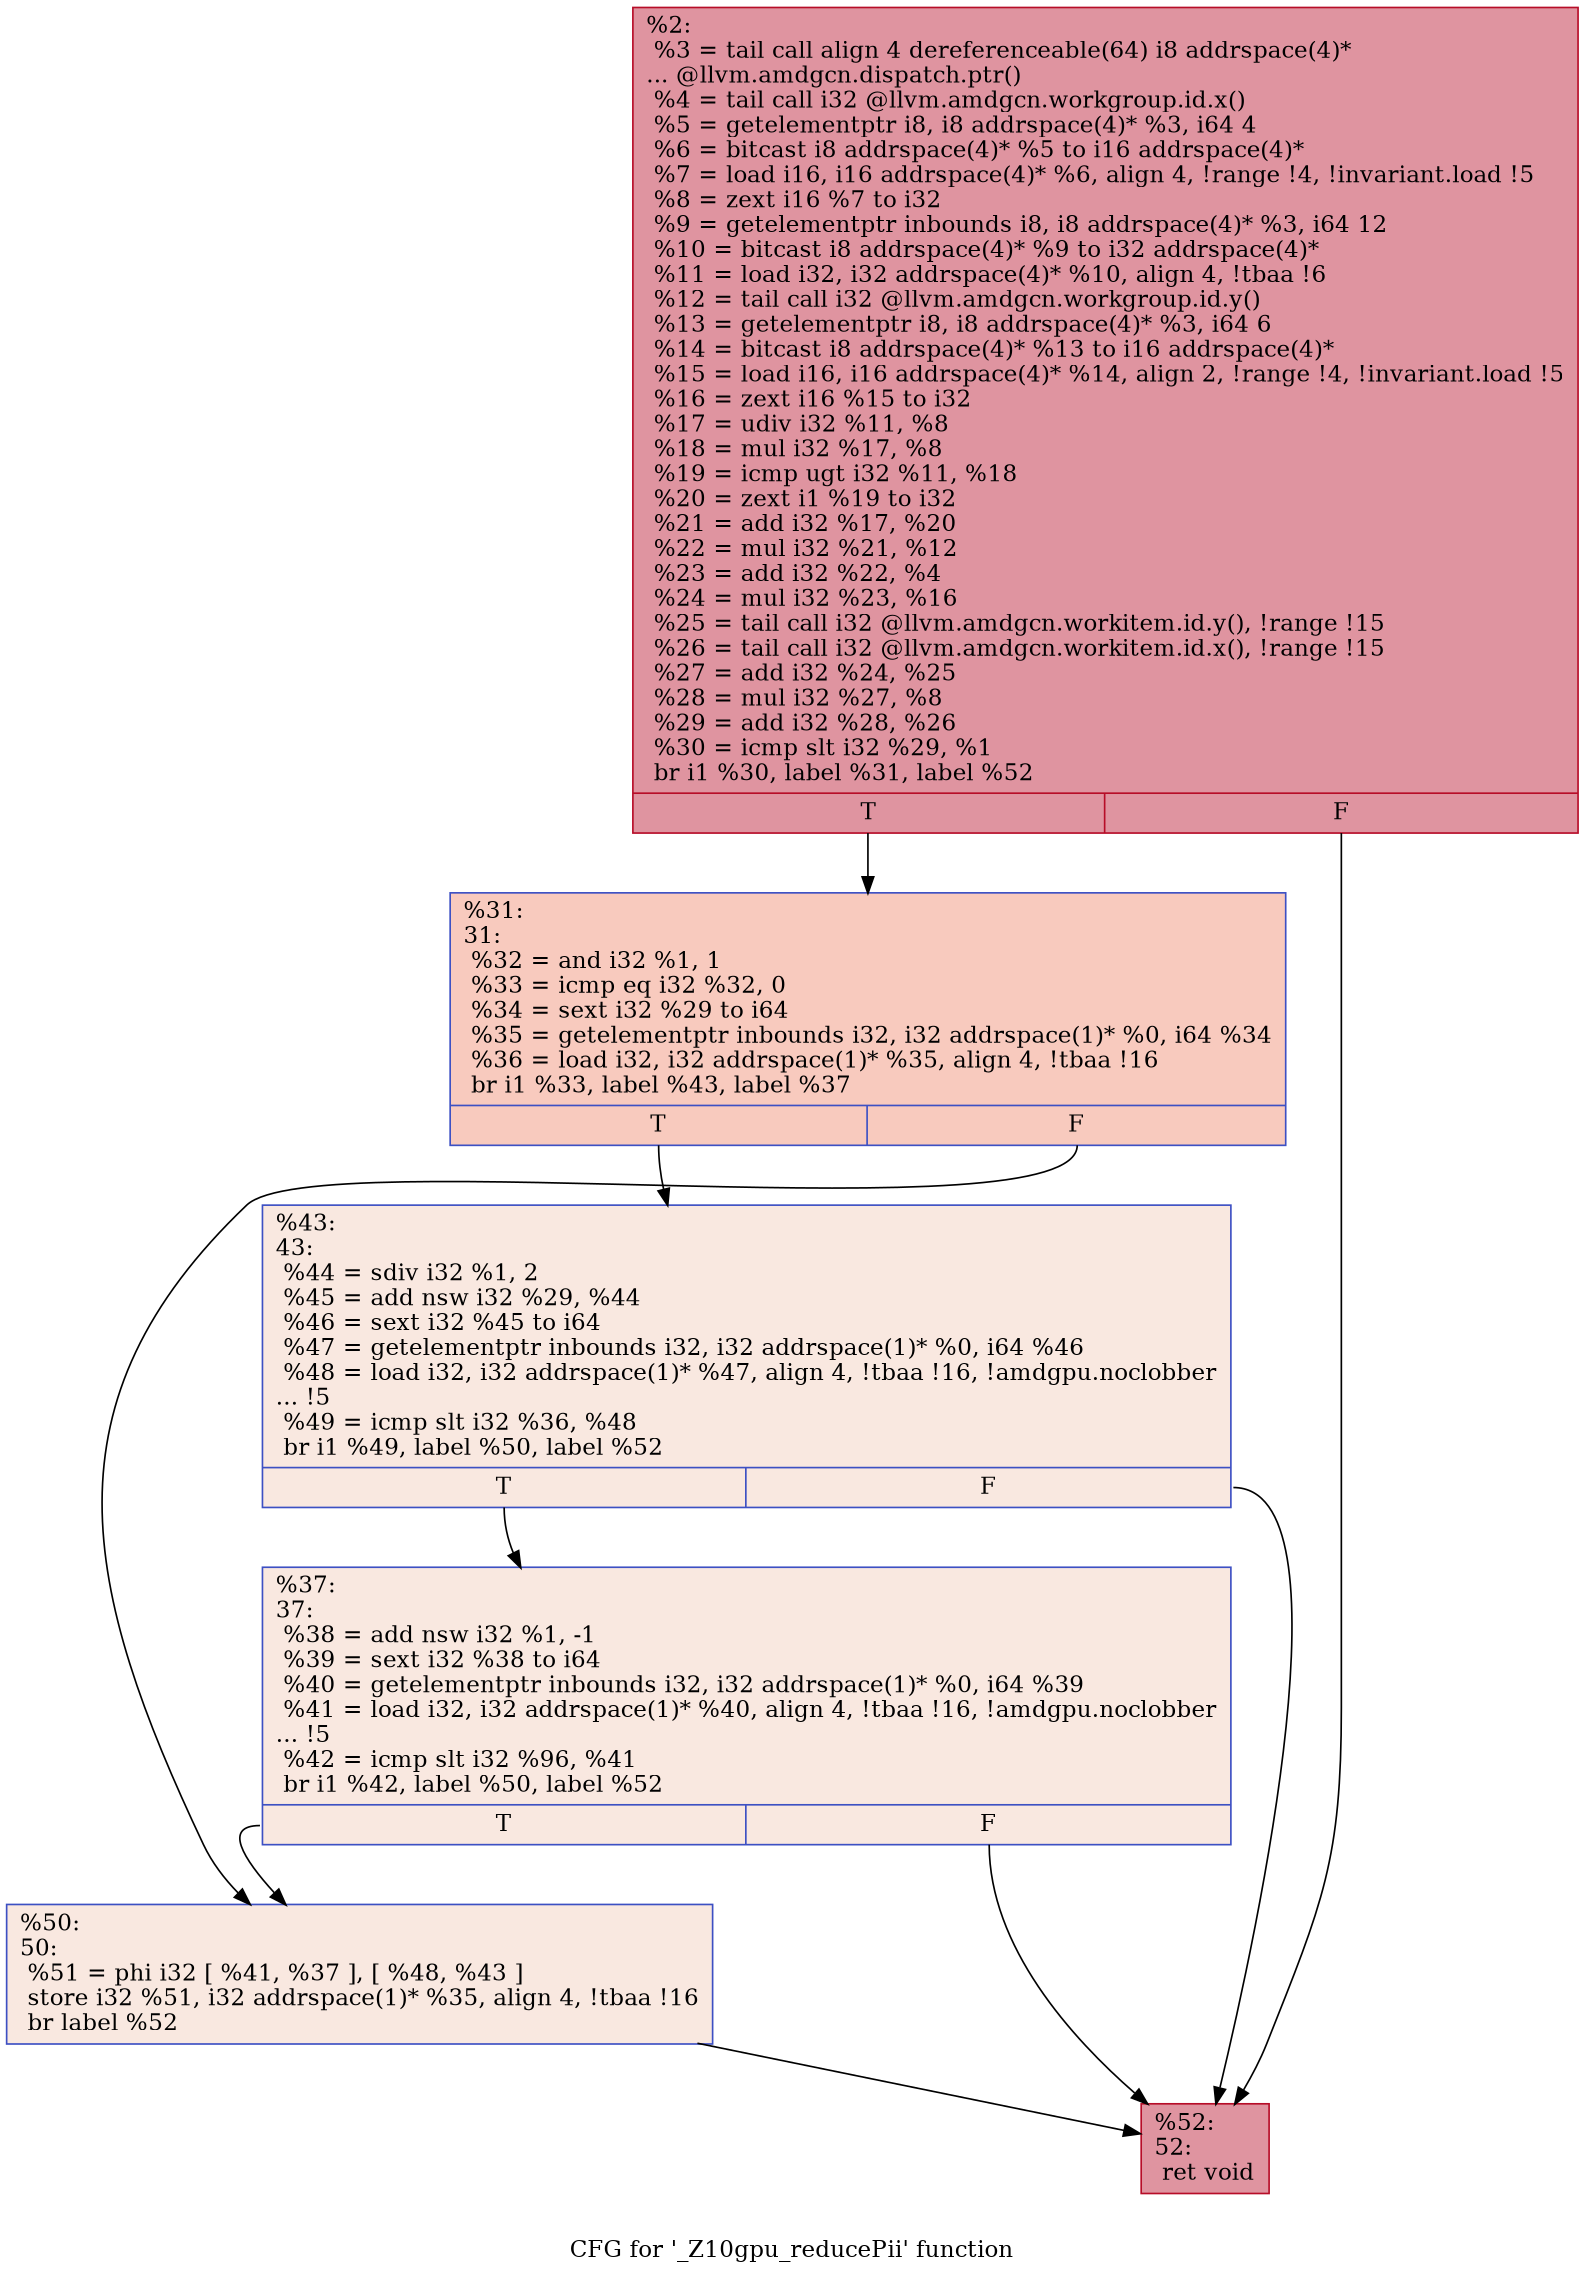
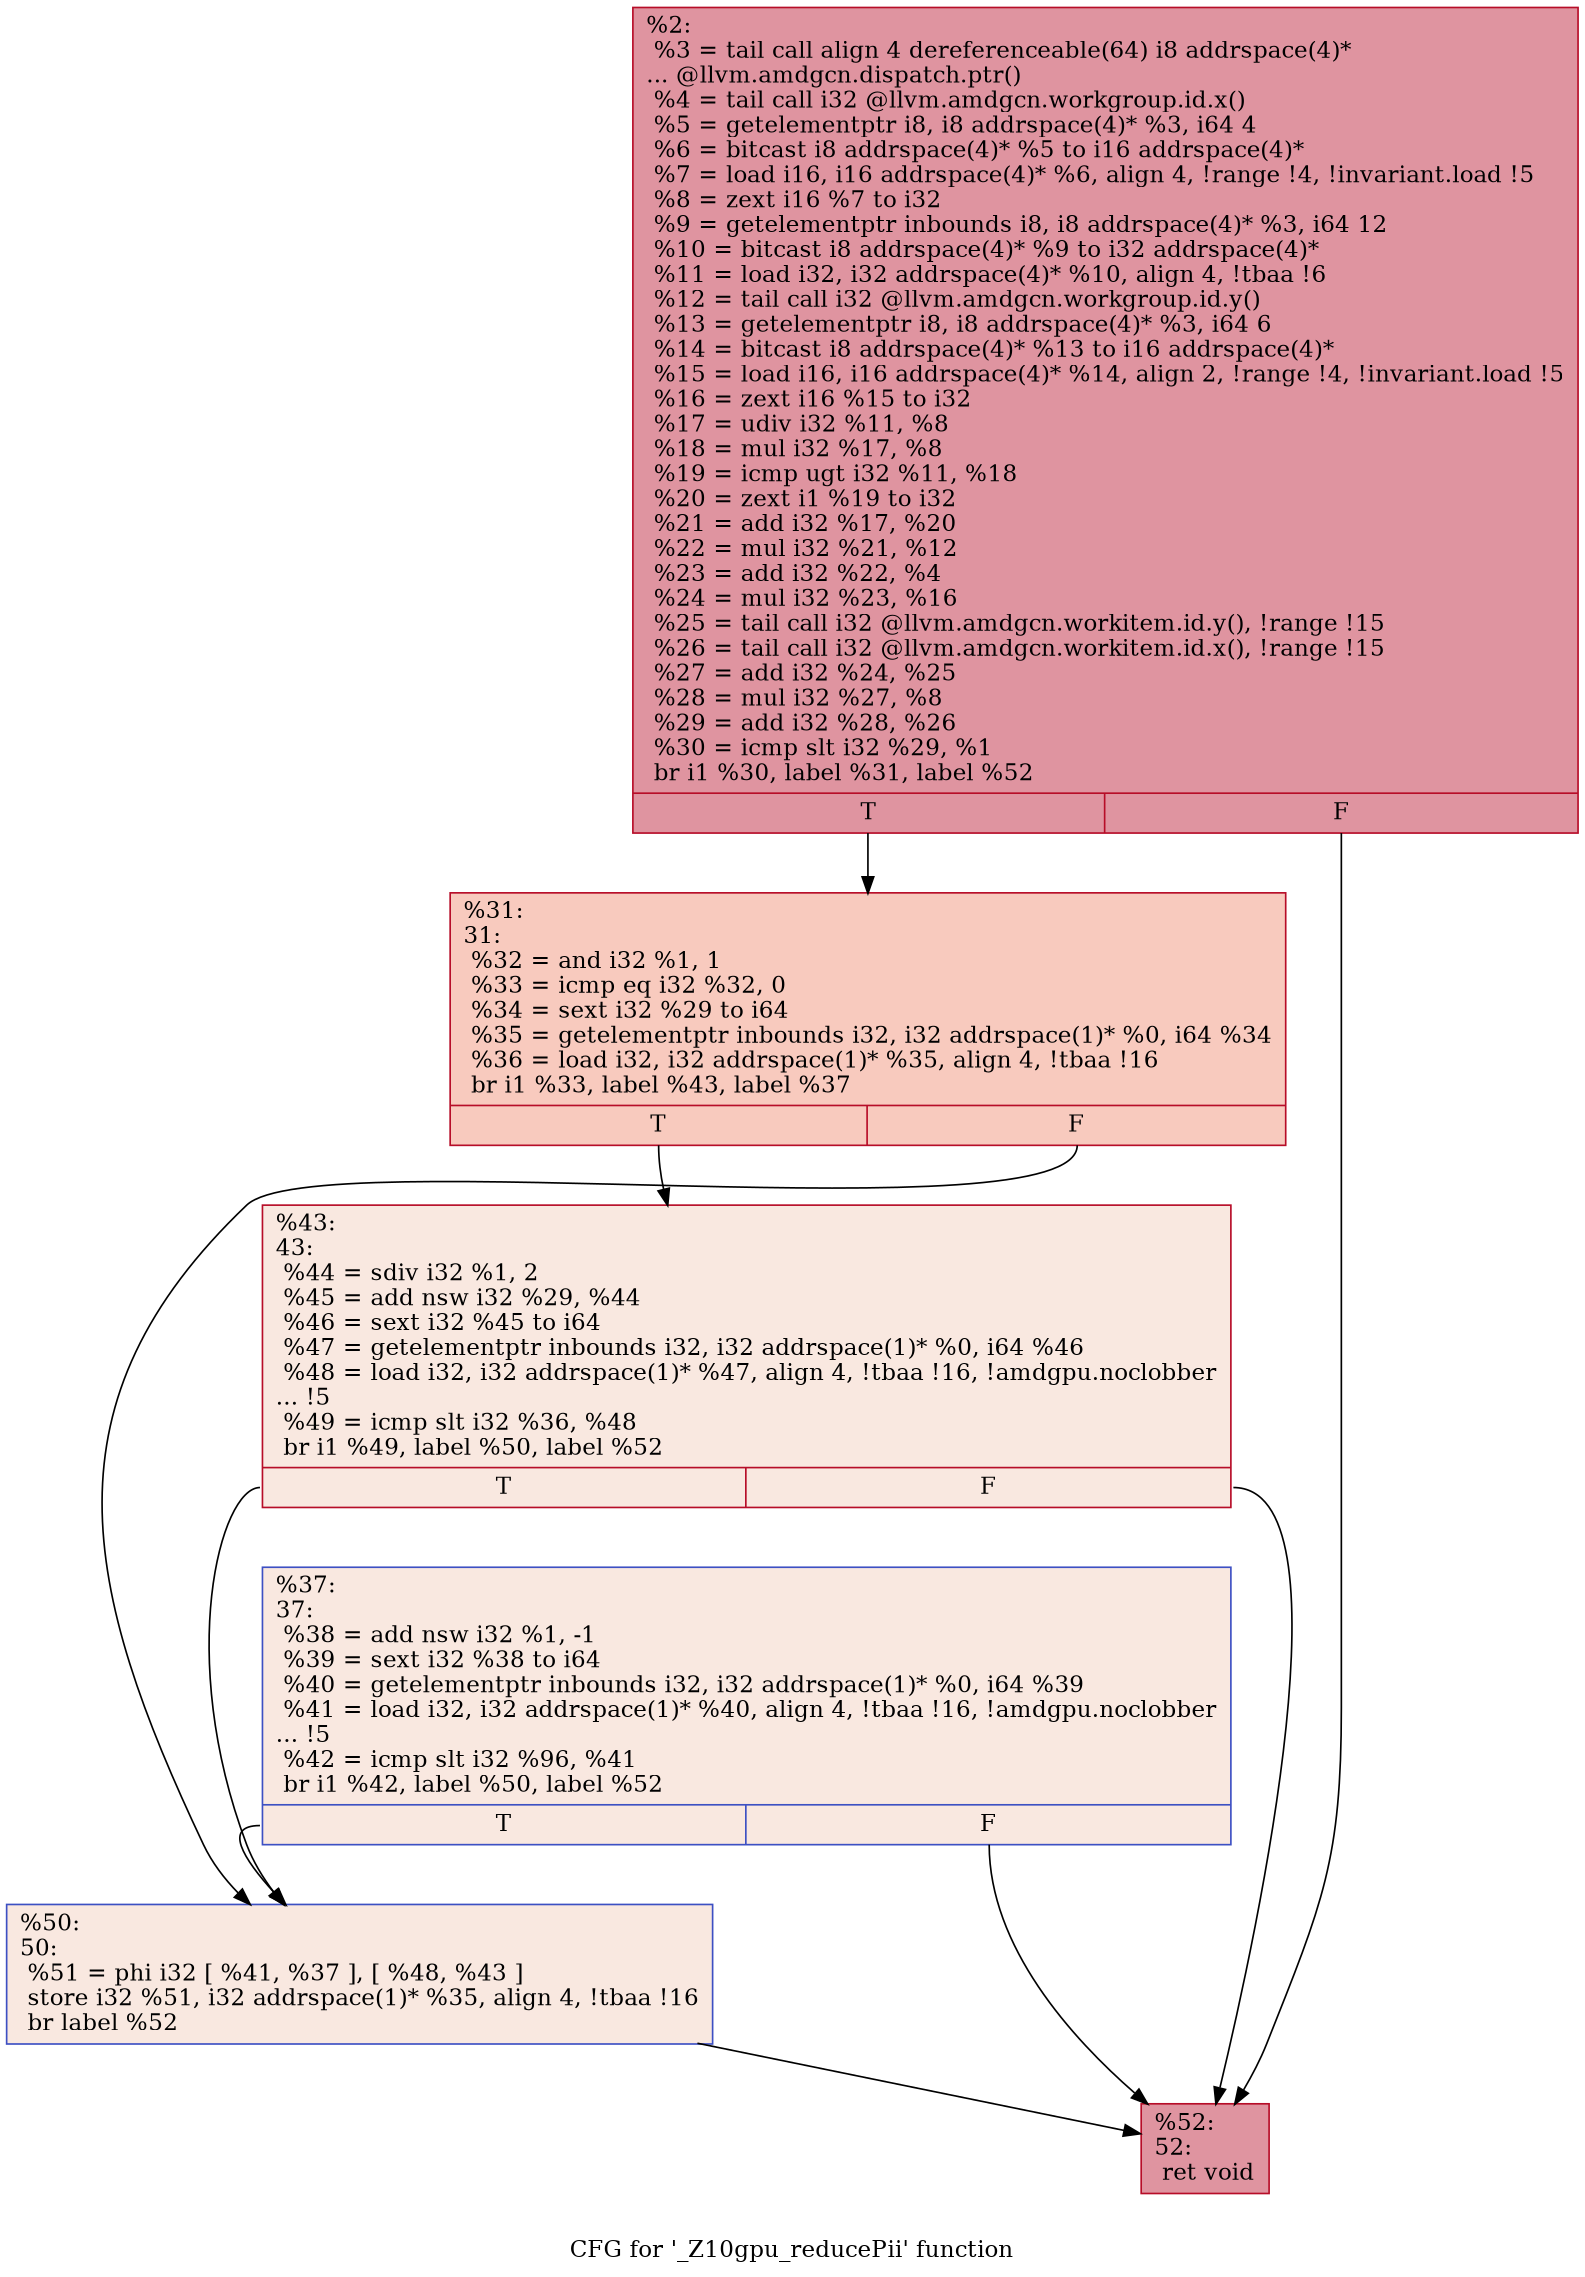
(868, 1019) -> (868, 1019)
(747, 1356) -> (747, 1356)
(506, 1531) -> (212, 1688)
